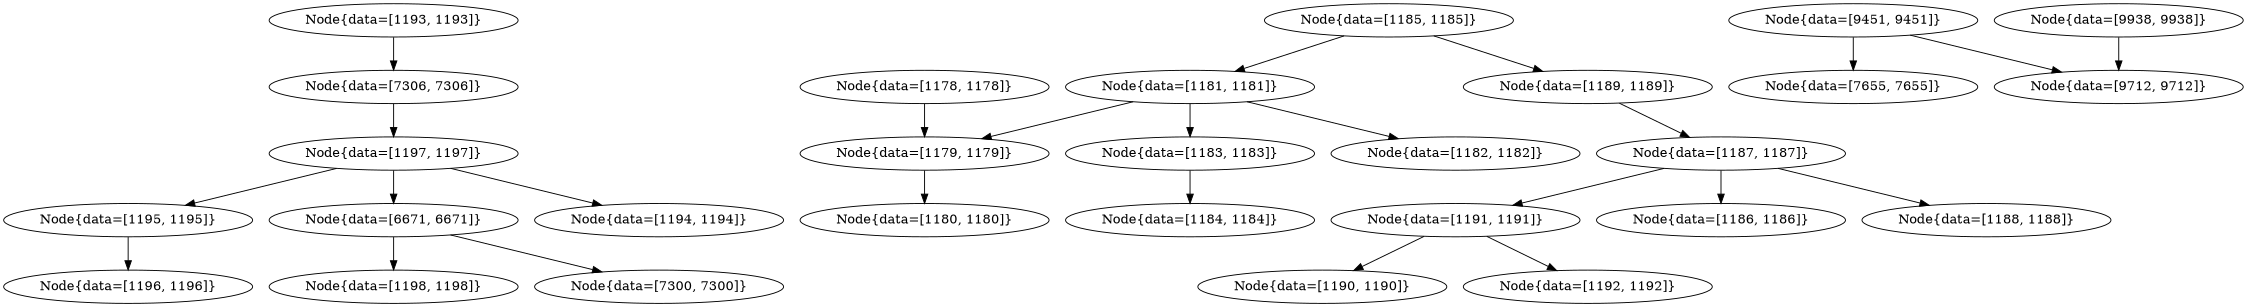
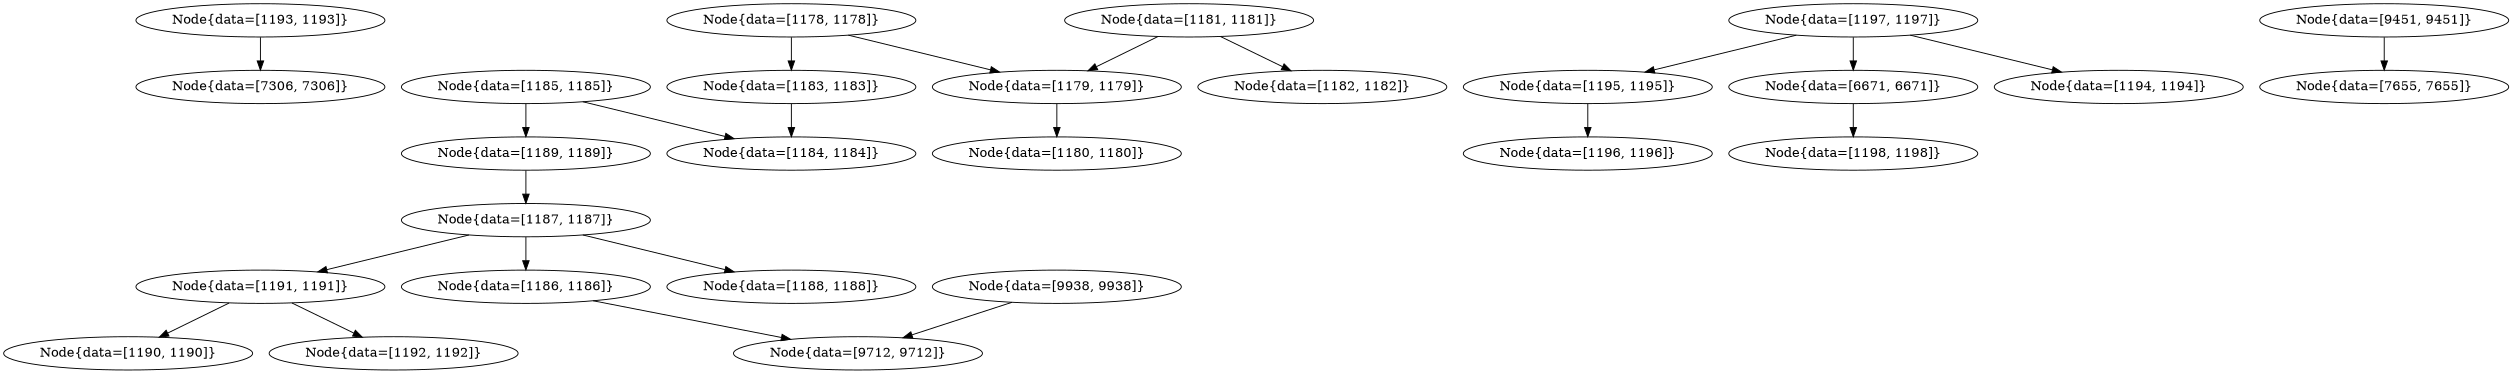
(1294, 52) -> (654, 119)
(1981, 52) -> (687, 319)
(394, 116) -> none
(1190, 116) -> (791, 49)
(659, 287) -> none
